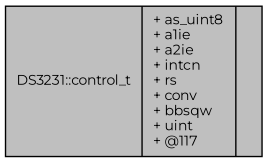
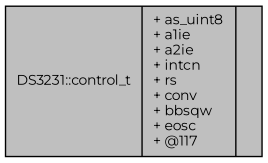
(173, 126) -> (175, 126)
